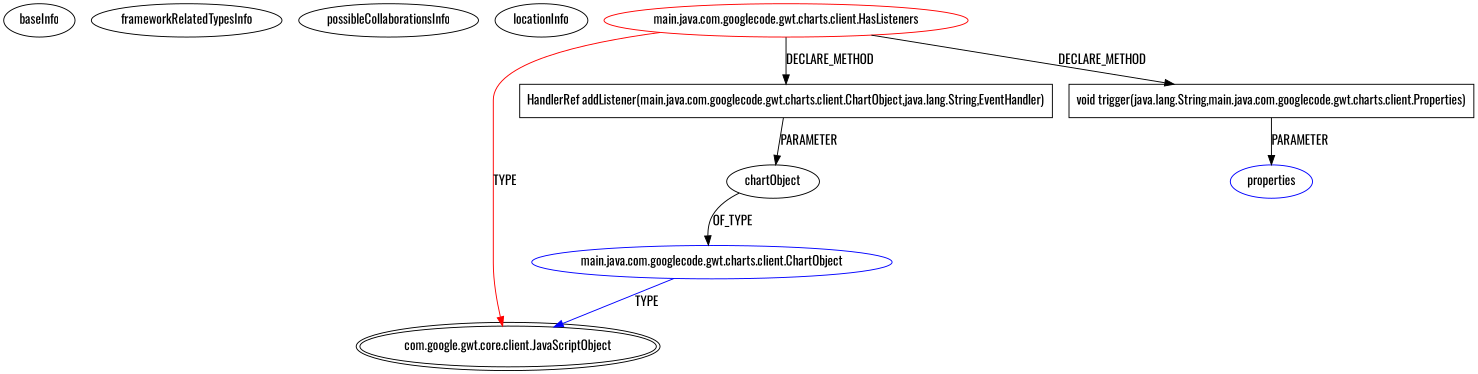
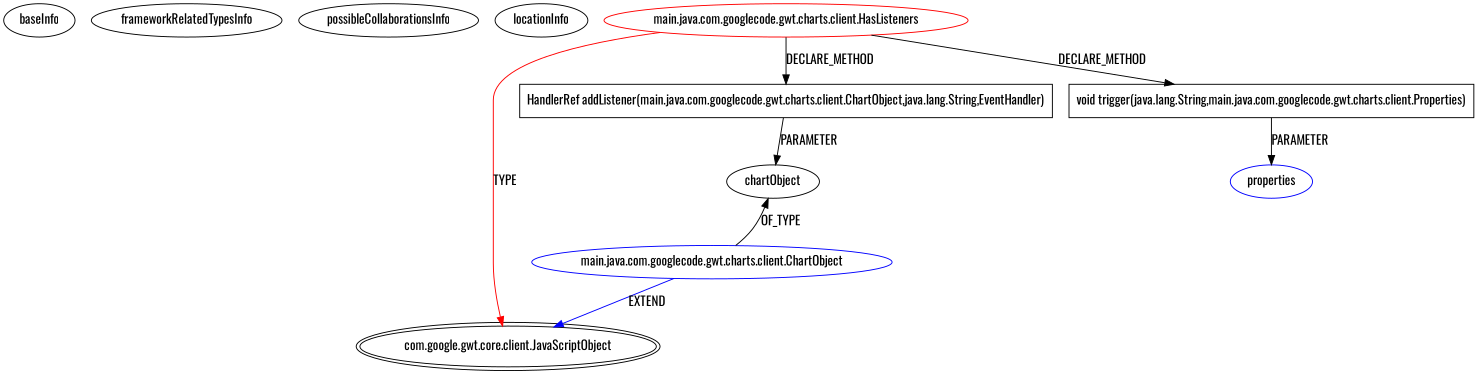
(717, 210) -> (753, 228)
(647, 302) -> (647, 302)
